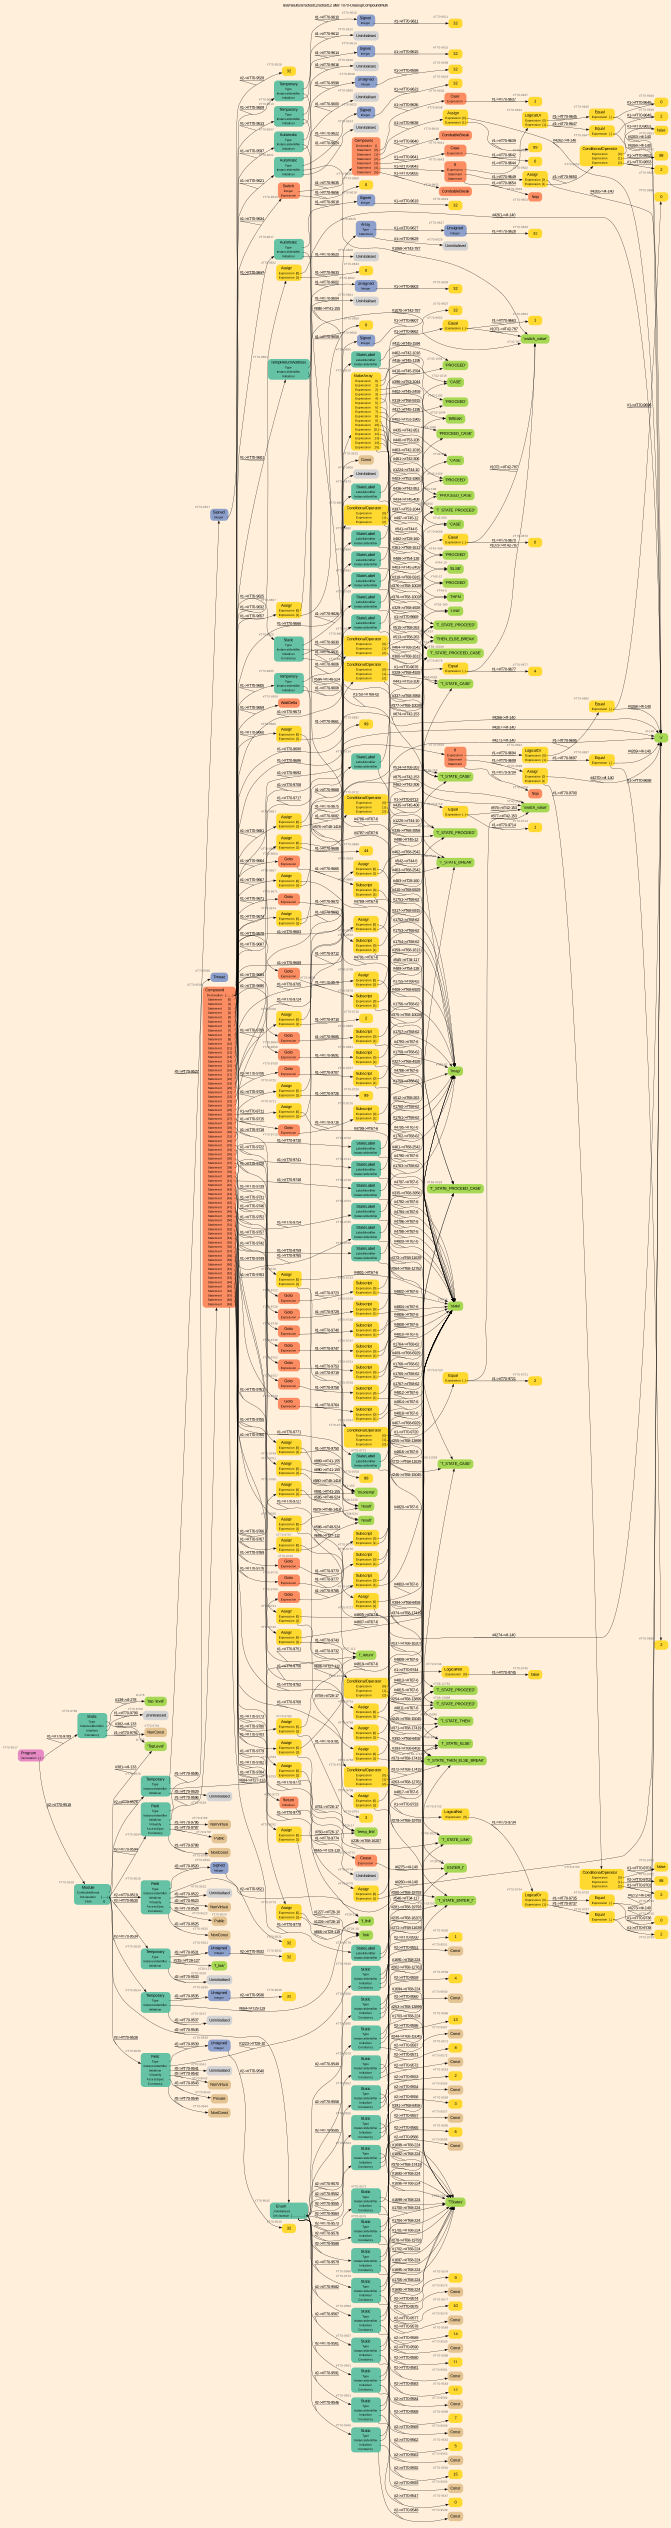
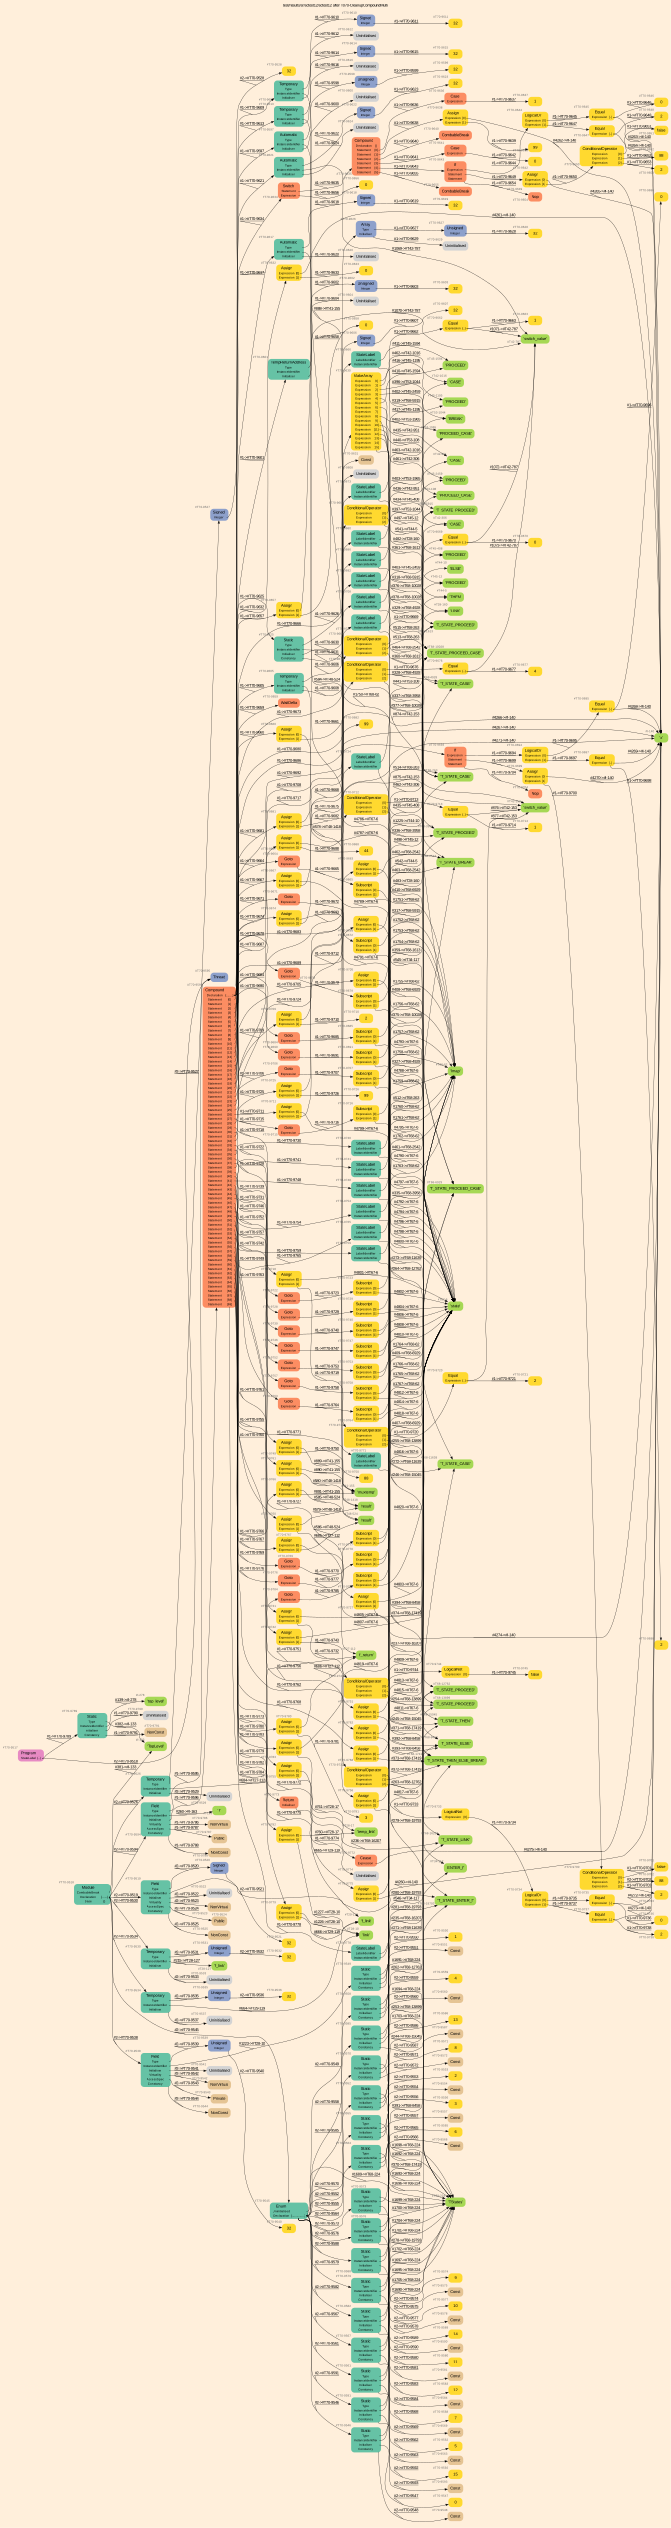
(289, 191) -> (289, 191)
(366, 234) -> (366, 234)
(417, 474) -> none
(455, 639) -> none
(310, 1108) -> none
(29, 1758) -> (29, 1758)
none -> (219, 1811)
(53, 1824) -> (193, 1431)
(408, 1870) -> (651, 1416)
none -> (357, 2181)
